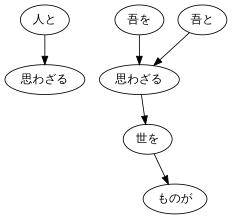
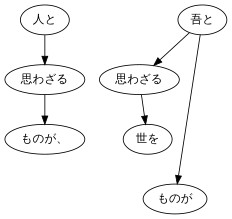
(139, 20) -> none
none -> (45, 139)
(159, 165) -> (189, 105)
